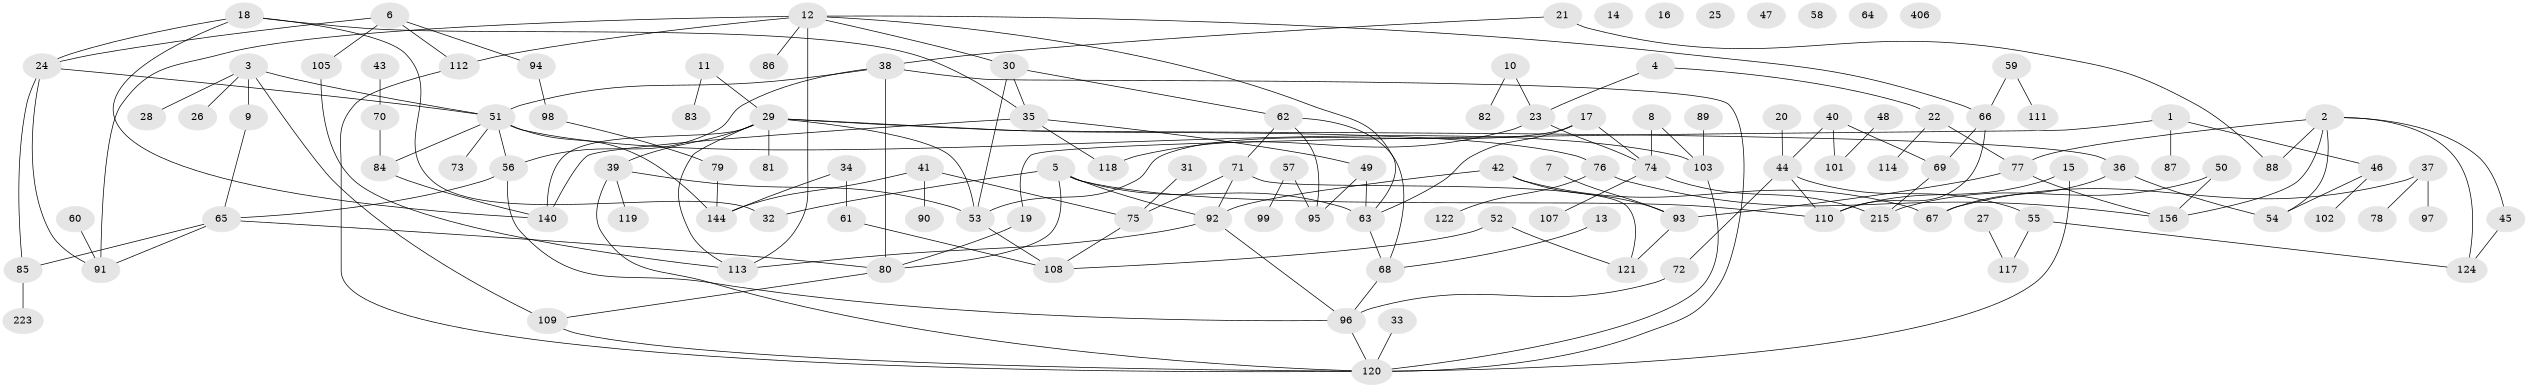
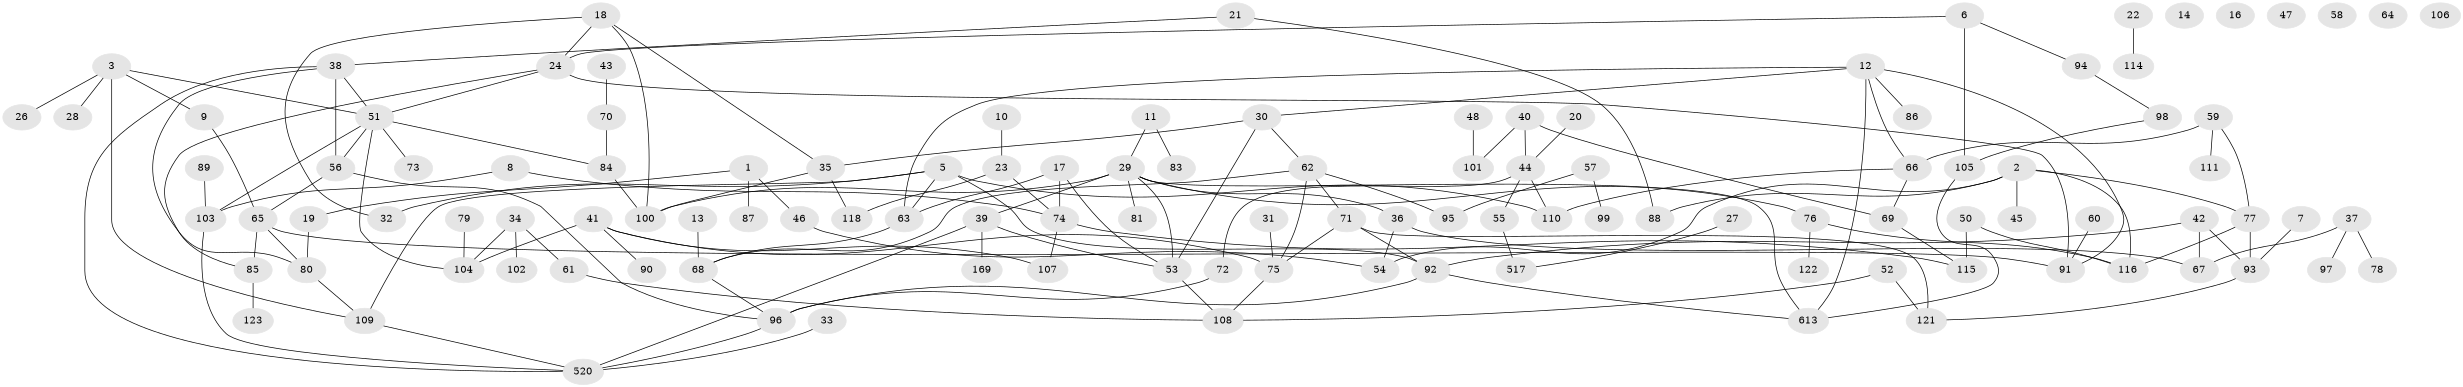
(1715, 16) -> none
(1920, 16) -> (2440, 16)
(459, 66) -> none
(1655, 66) -> none
(1485, 117) -> none
(618, 135) -> (2069, 135)
(1987, 149) -> (2240, 166)
(1367, 168) -> none
(2069, 168) -> none
(2348, 197) -> (516, 242)
(548, 219) -> (645, 219)
(628, 219) -> (982, 270)
(717, 219) -> (464, 270)
(1880, 219) -> (1967, 270)
(2169, 219) -> (2128, 270)
none -> (1298, 221)
none -> (819, 249)
(1006, 252) -> (619, 188)
(738, 270) -> (1808, 321)
(2008, 270) -> (1516, 270)
(2467, 270) -> none
(23, 321) -> (253, 321)
(1372, 372) -> (583, 372)
